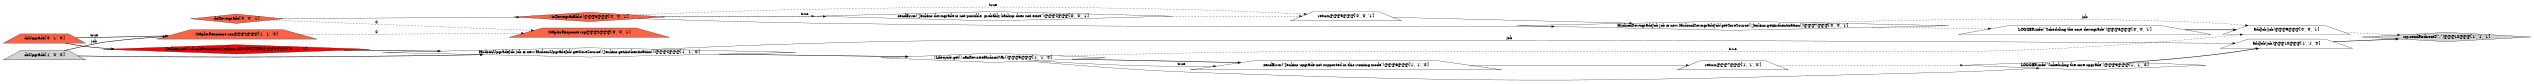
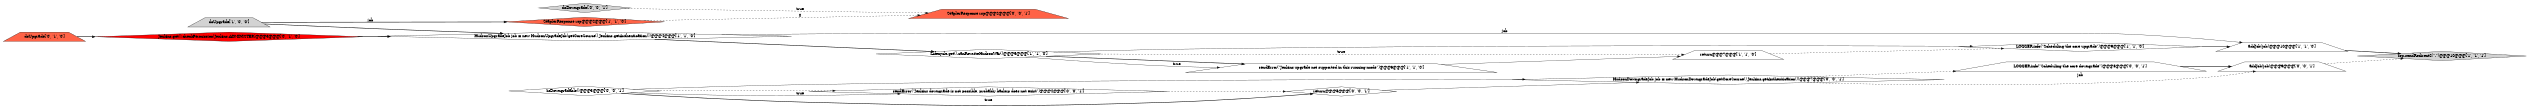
(969, 7) -> (966, 105)
(1346, 16) -> (1341, 91)
(589, 17) -> (585, 91)
(398, 18) -> none
(237, 19) -> (585, 8)
(376, 22) -> (800, 9)
(237, 34) -> (585, 22)
(121, 37) -> none
(1650, 51) -> (1390, 54)
